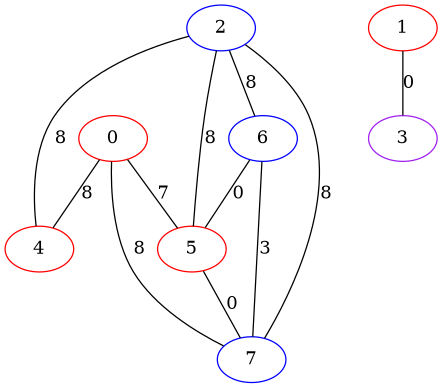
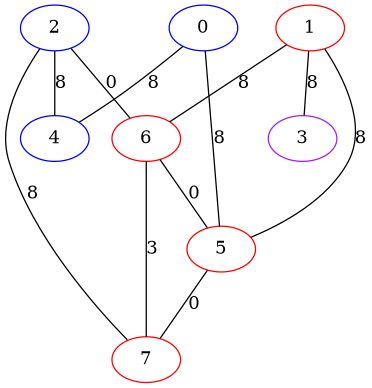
none -> (228, 83)
(252, 83) -> (112, 83)
(409, 83) -> (313, 83)
(202, 138) -> (347, 164)
(113, 139) -> (203, 28)
(263, 139) -> (146, 139)
(164, 194) -> (220, 139)
(39, 249) -> (55, 139)
(135, 274) -> none
(252, 360) -> (146, 360)
